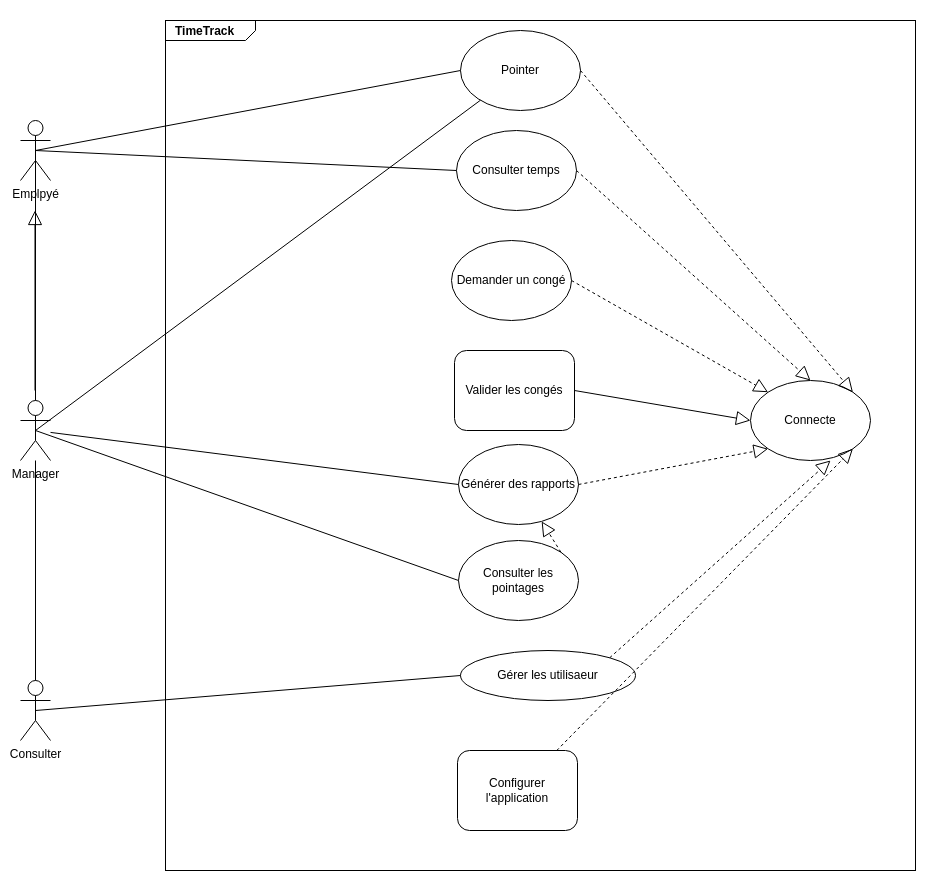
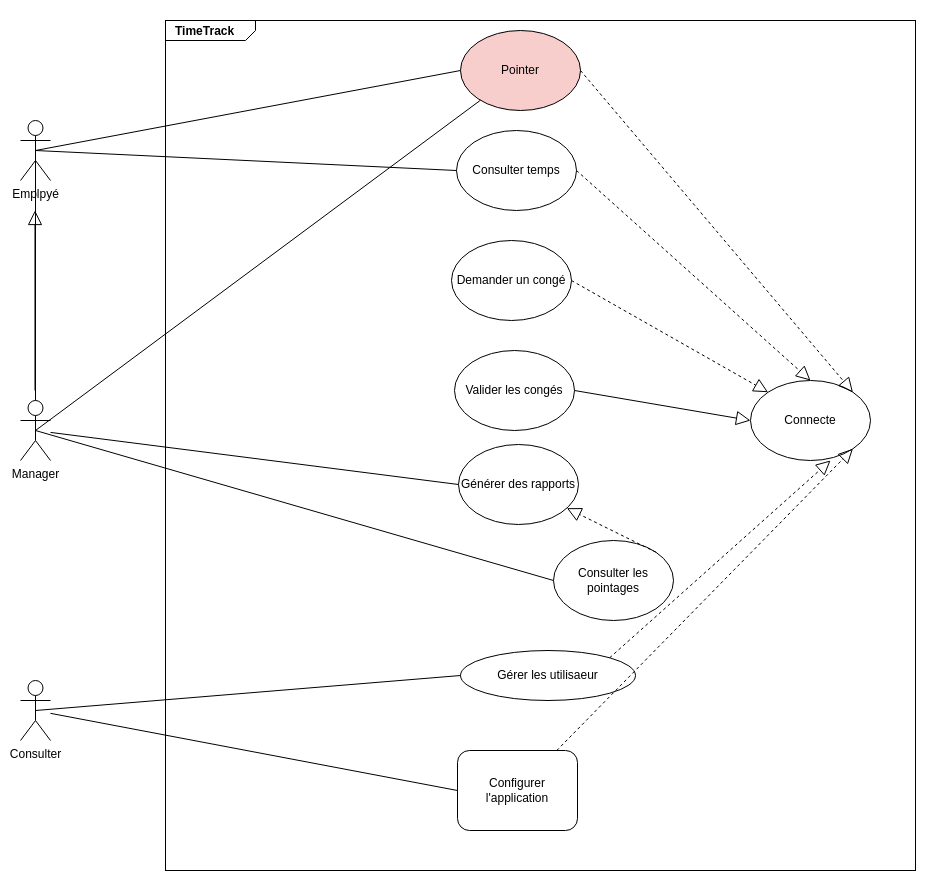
(521, 71) -> (521, 71)
(515, 391) -> (515, 391)
(666, 468) -> none
(36, 571) -> (254, 752)
(519, 581) -> (614, 581)
